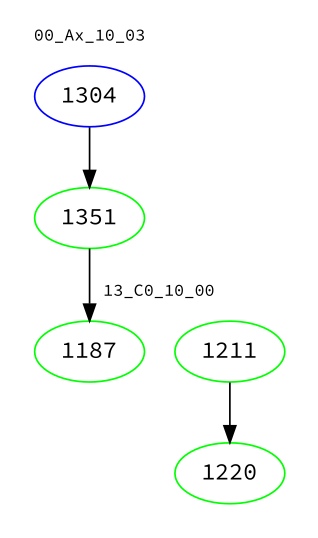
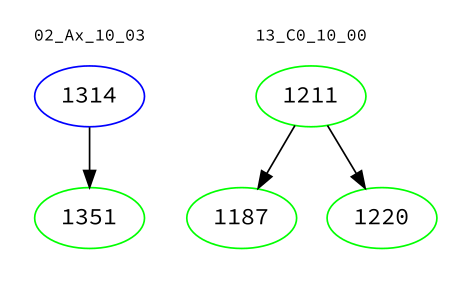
(90, 36) -> (90, 36)
(90, 96) -> (90, 96)
(90, 286) -> (281, 150)
